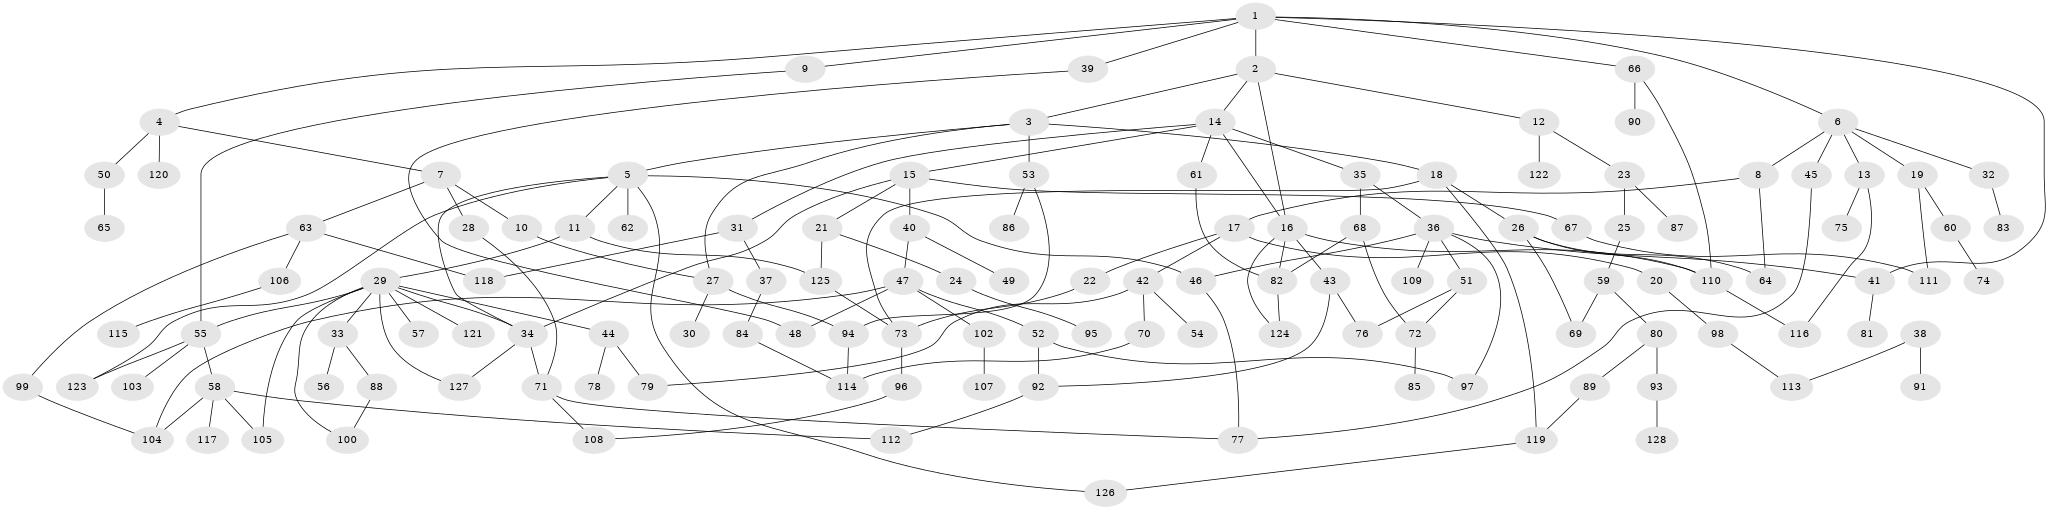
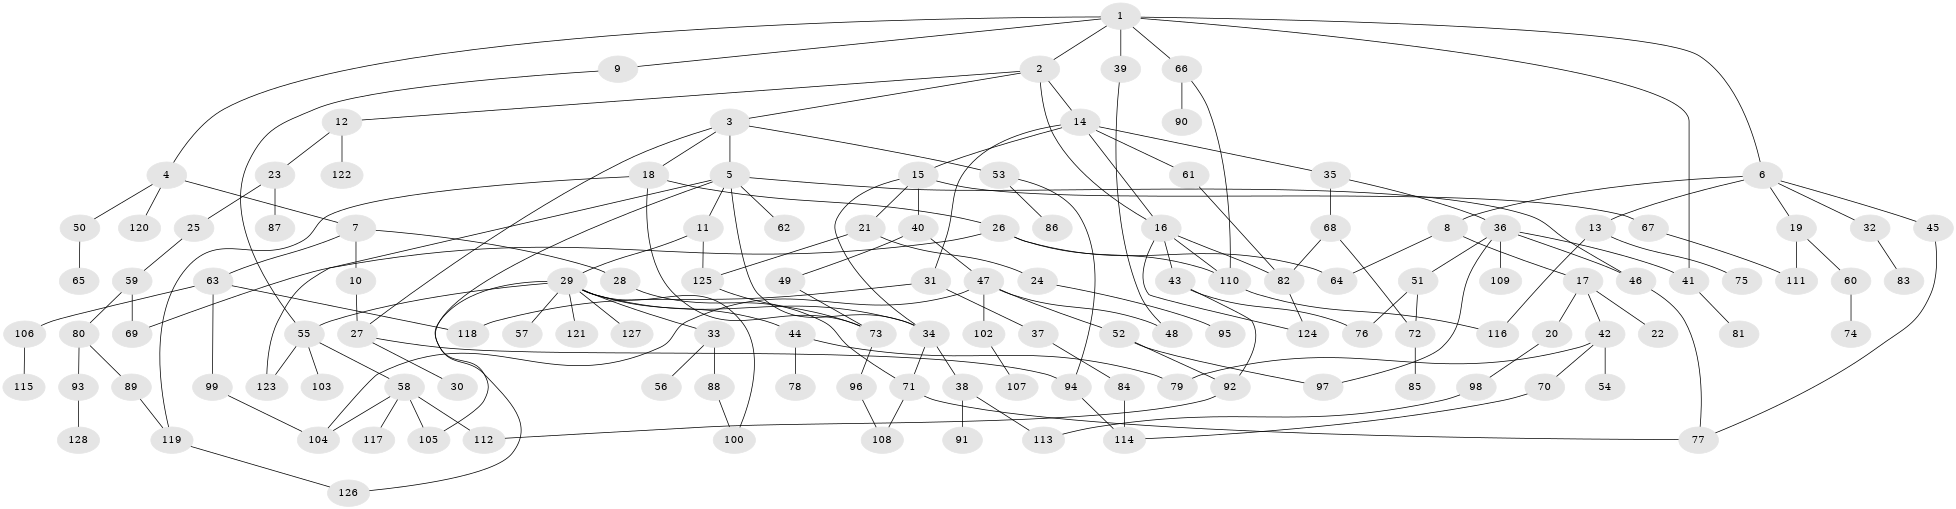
(996, 308) -> (831, 308)
(494, 361) -> (949, 366)
